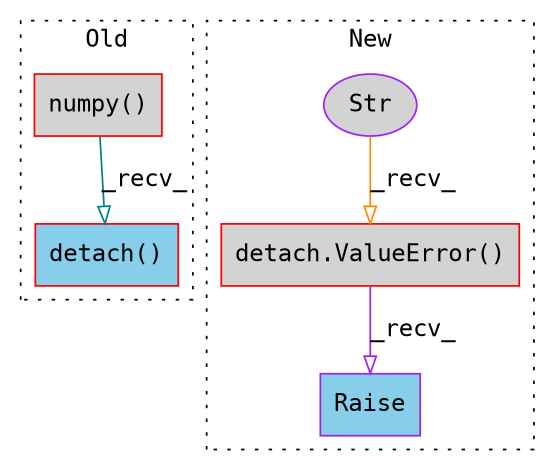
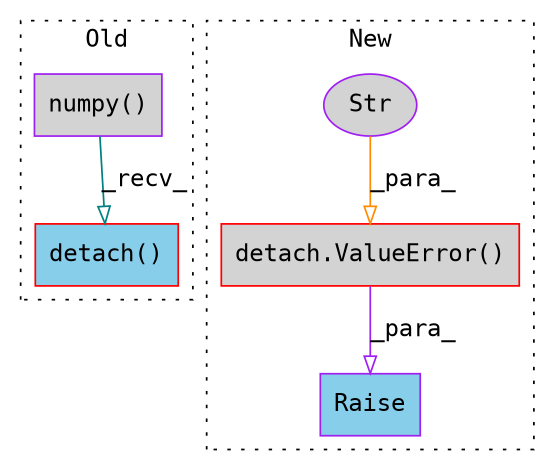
(98, 105) -> (98, 105)
(413, 180) -> (413, 180)
(413, 330) -> (413, 330)
